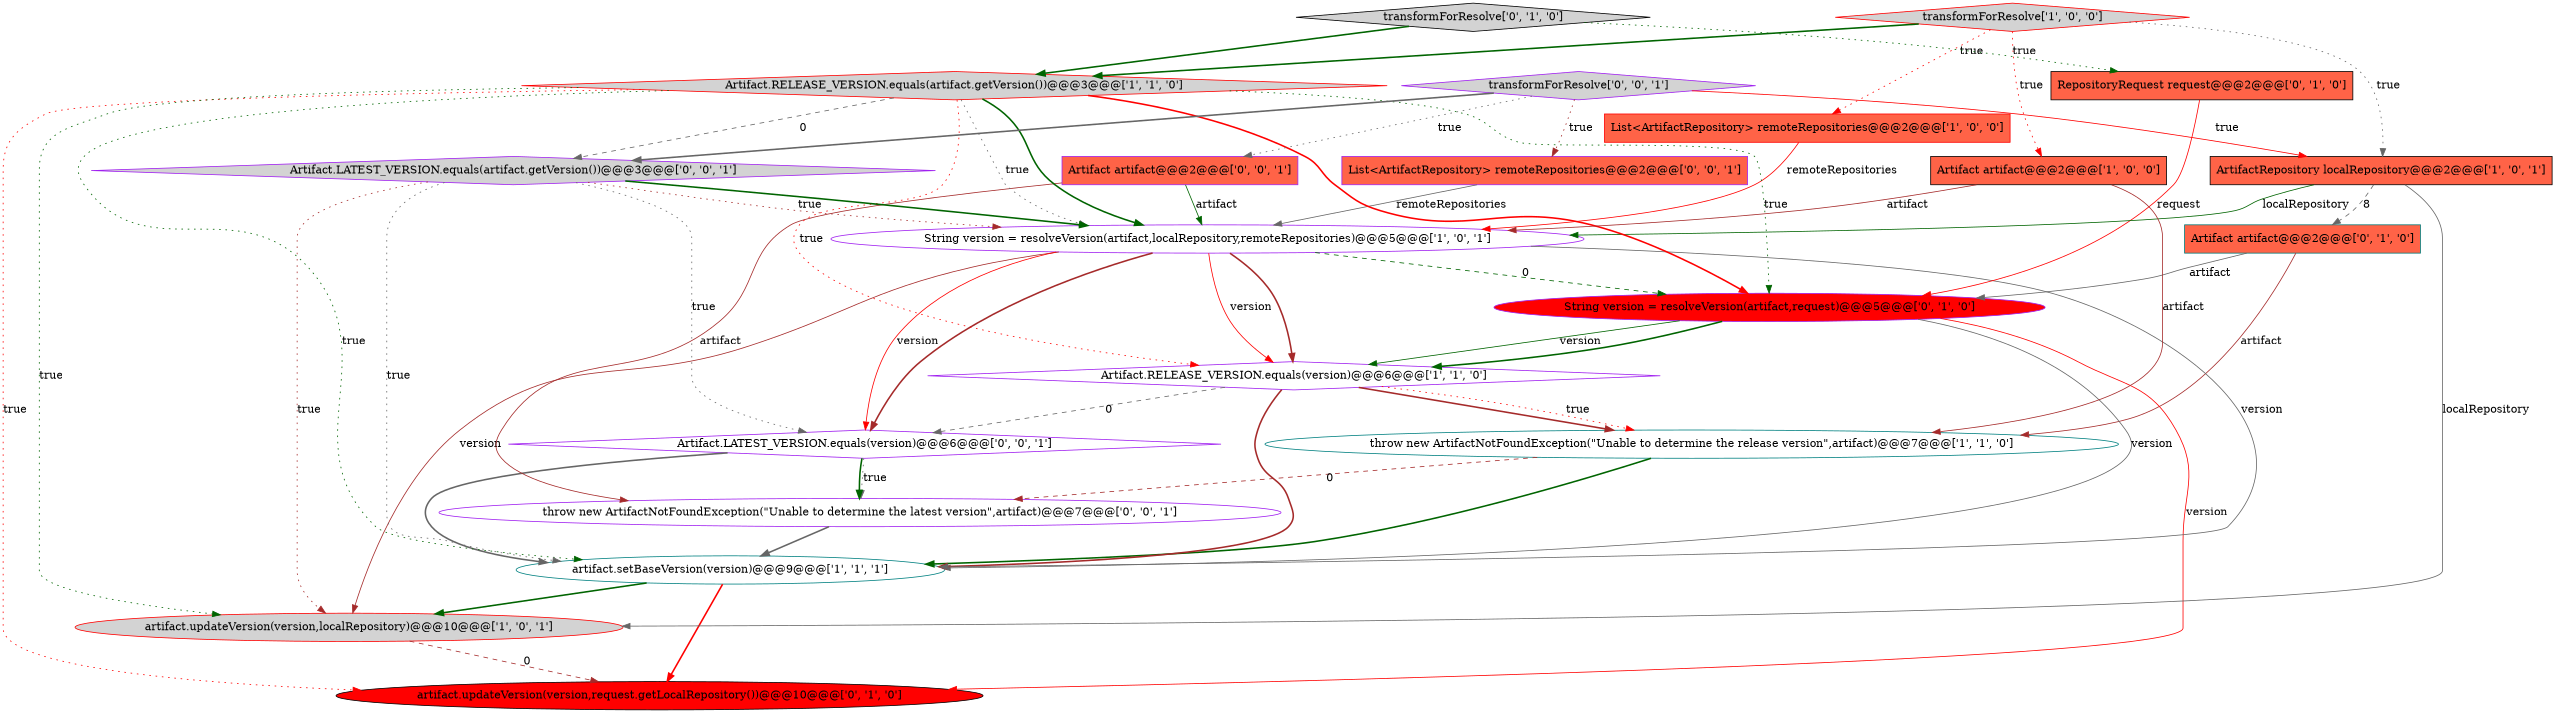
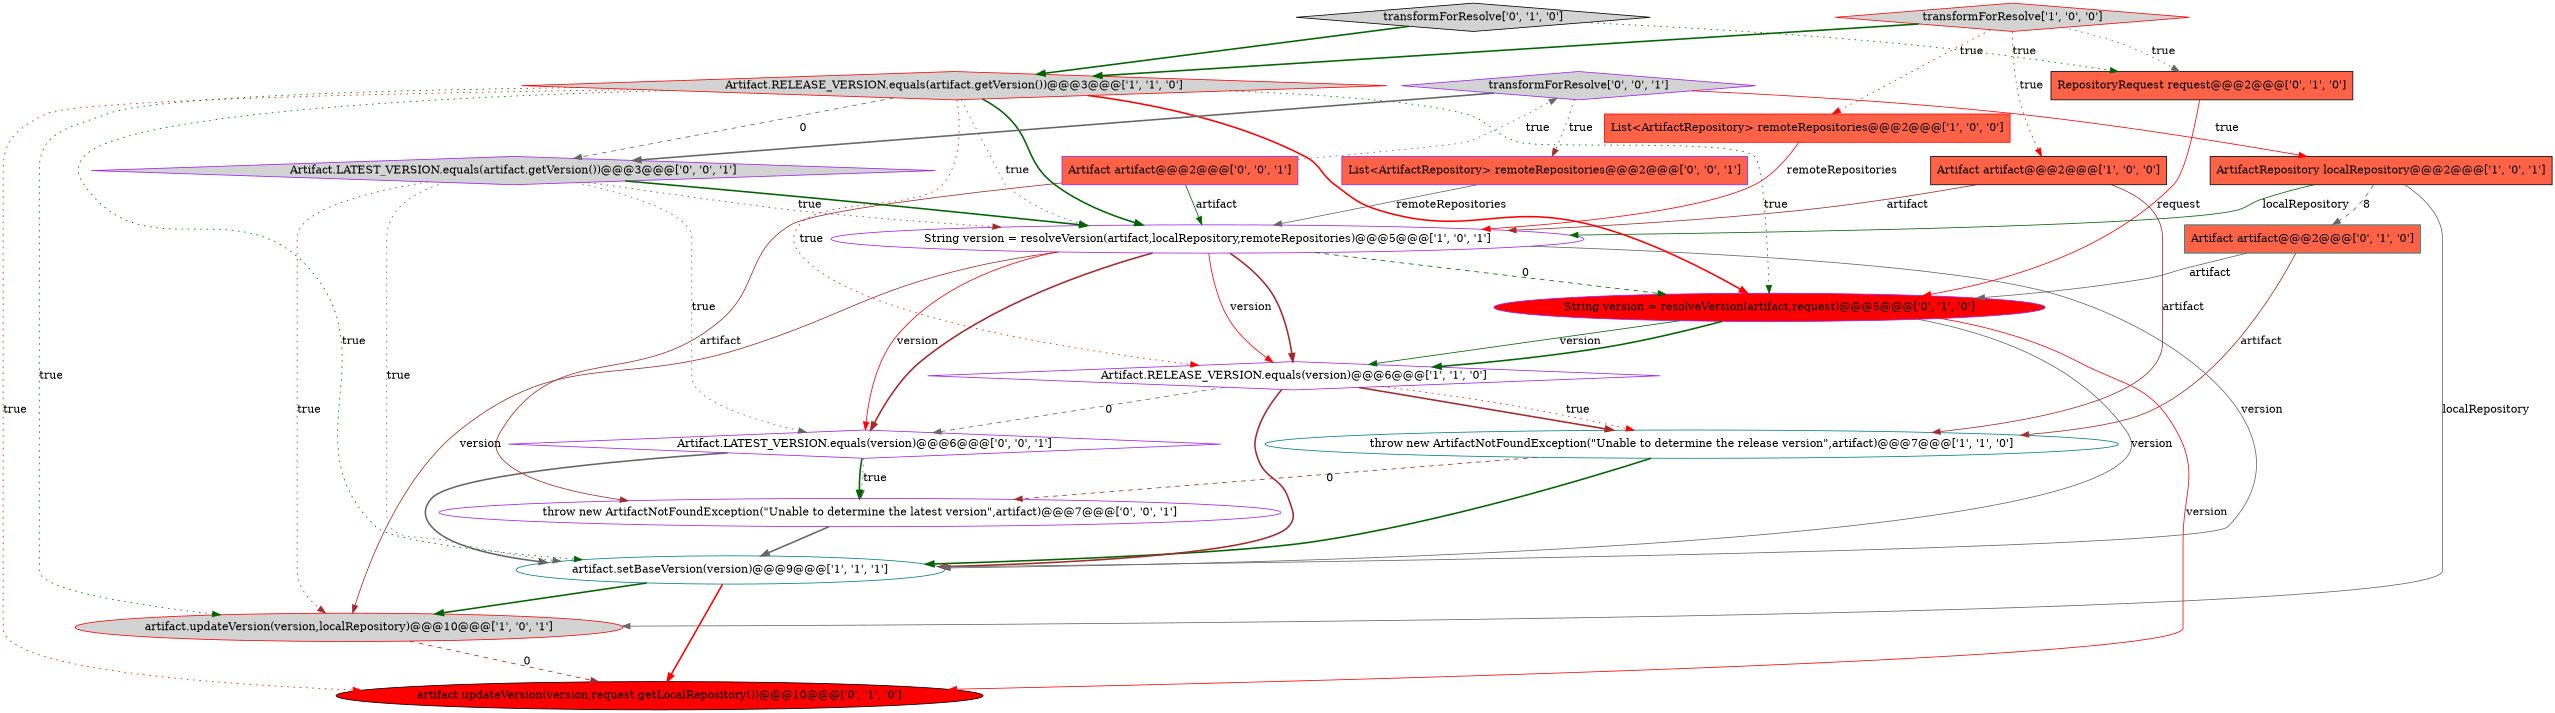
(2288, 42) -> (2119, 43)
(1392, 126) -> (1428, 147)
